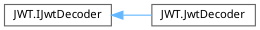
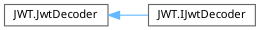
(138, 15) -> (134, 15)
